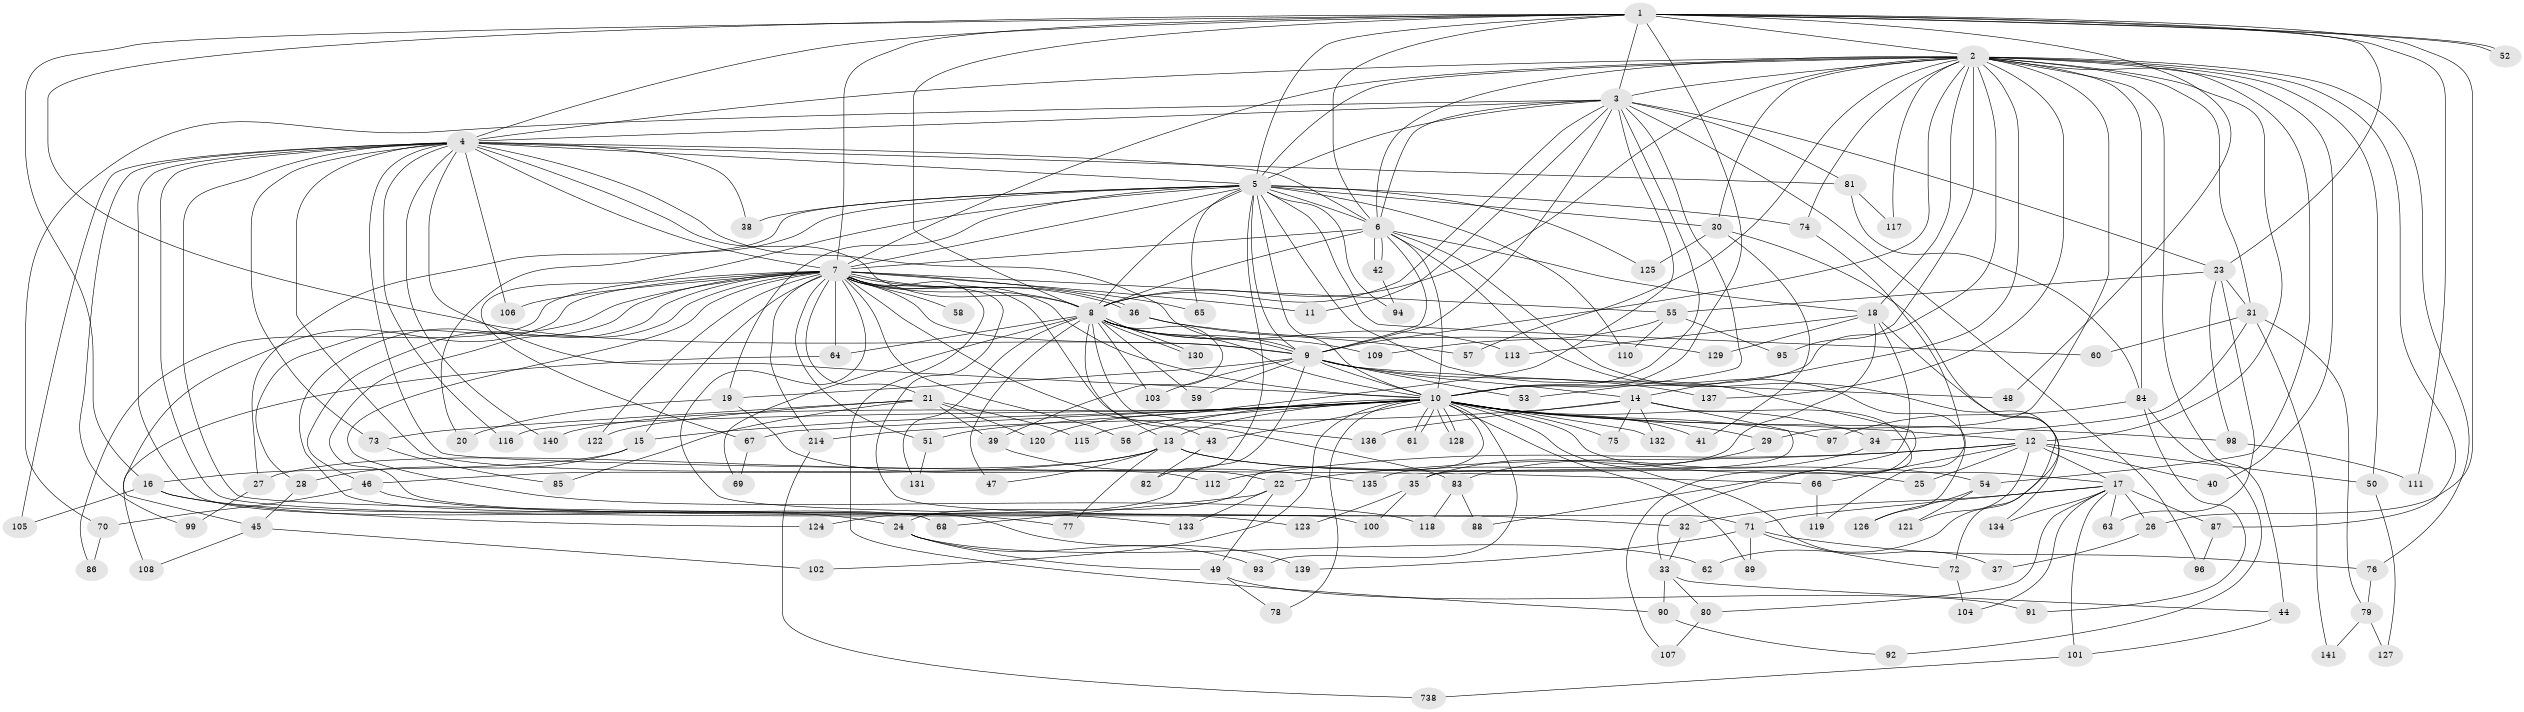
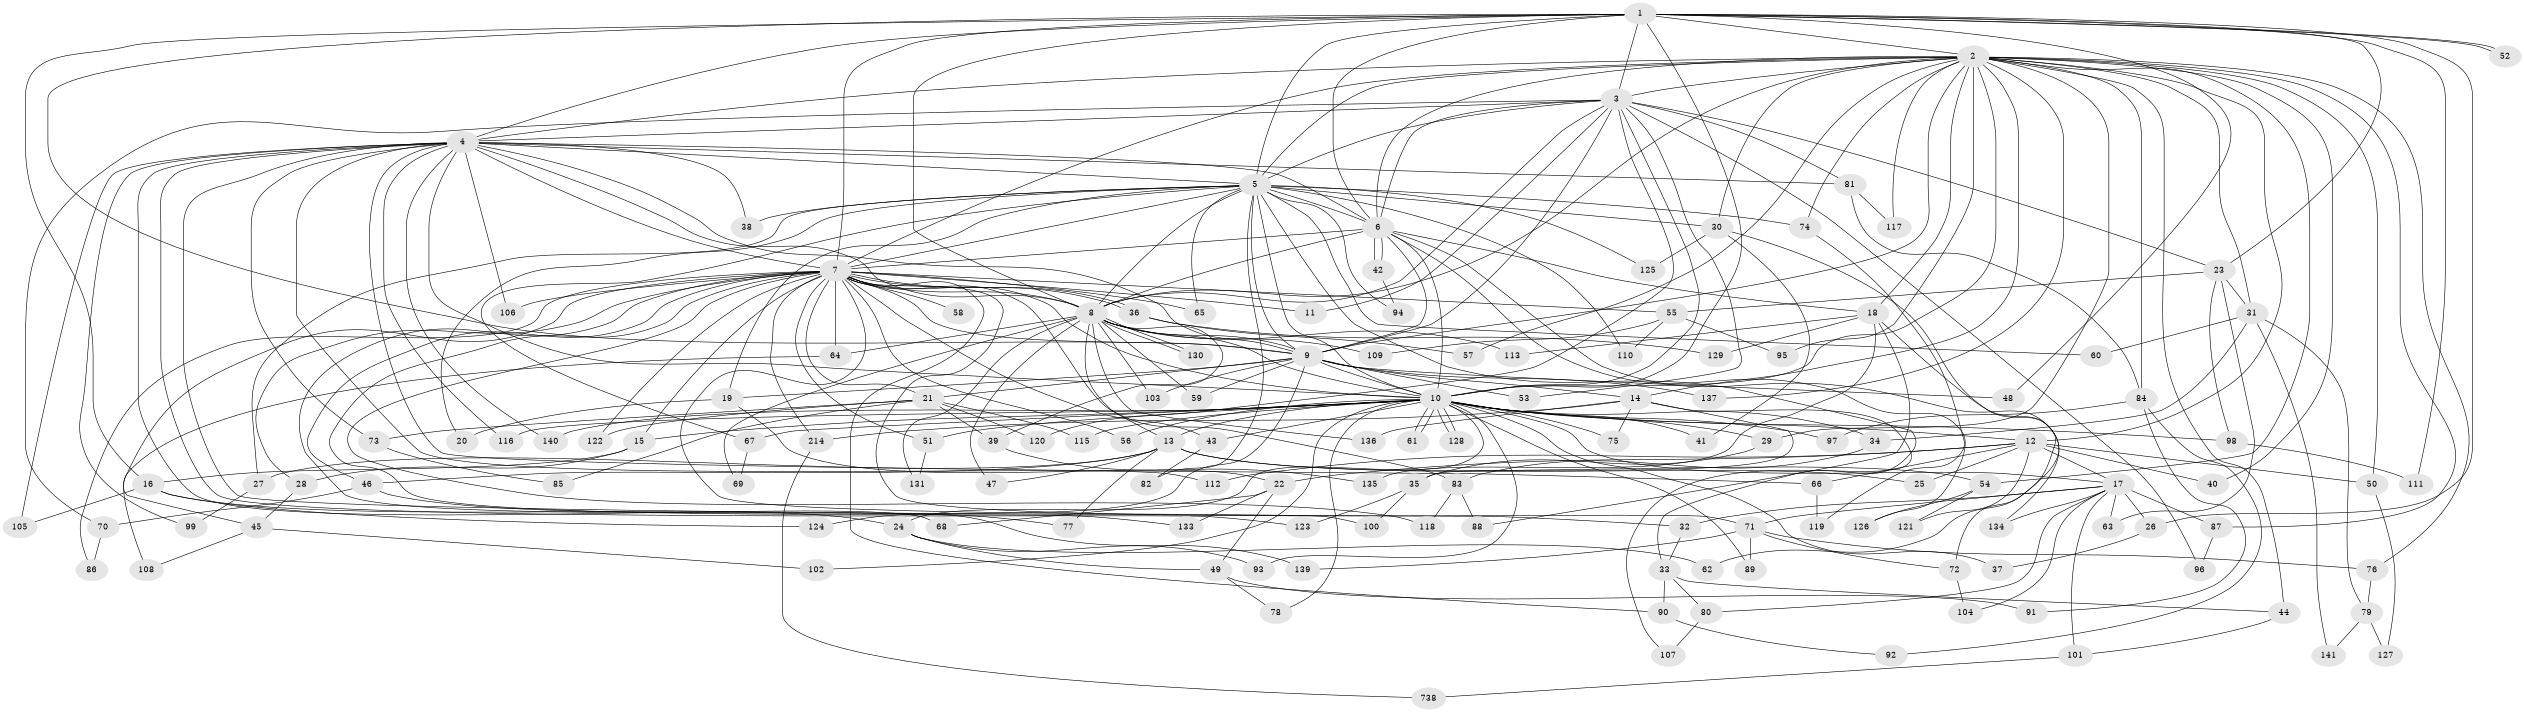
none -> (1057, 384)
(1658, 442) -> none
